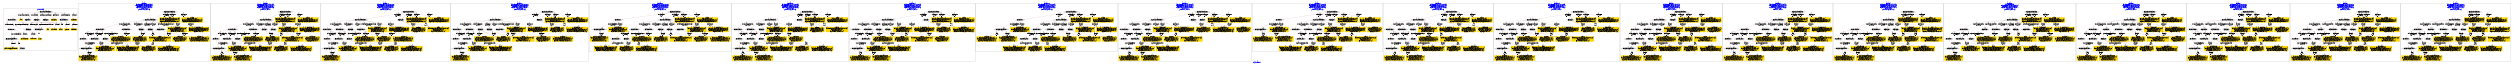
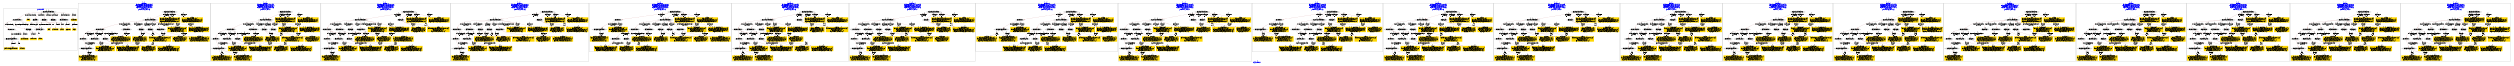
(54, 20) -> none
(74, 29) -> (74, 29)
(40, 39) -> (40, 39)
(22, 49) -> (22, 49)
